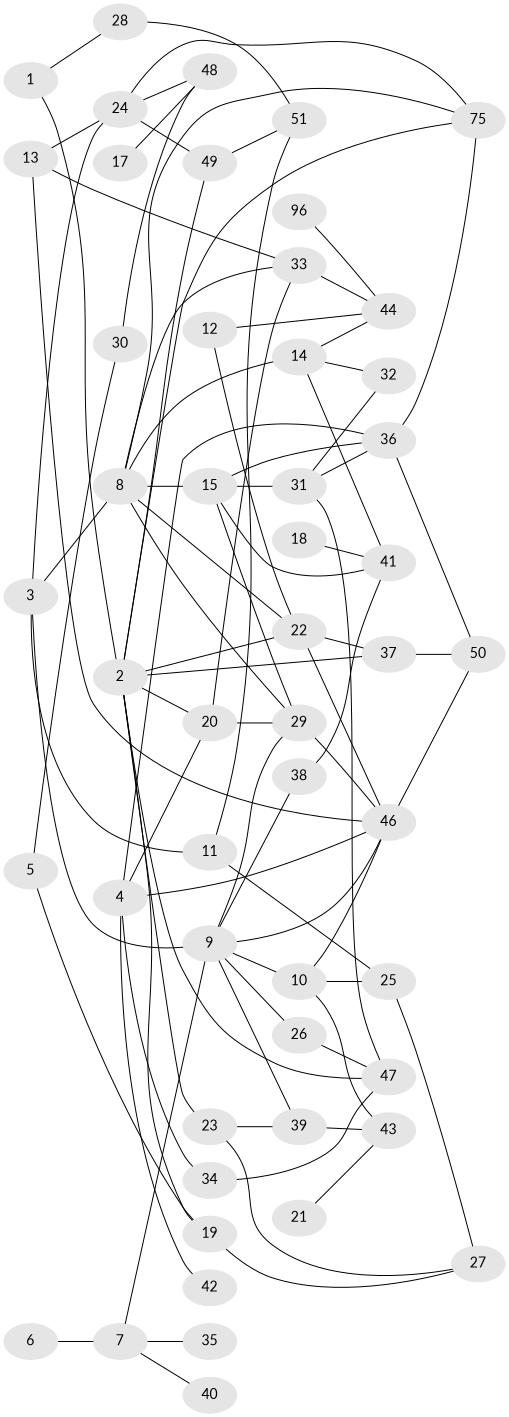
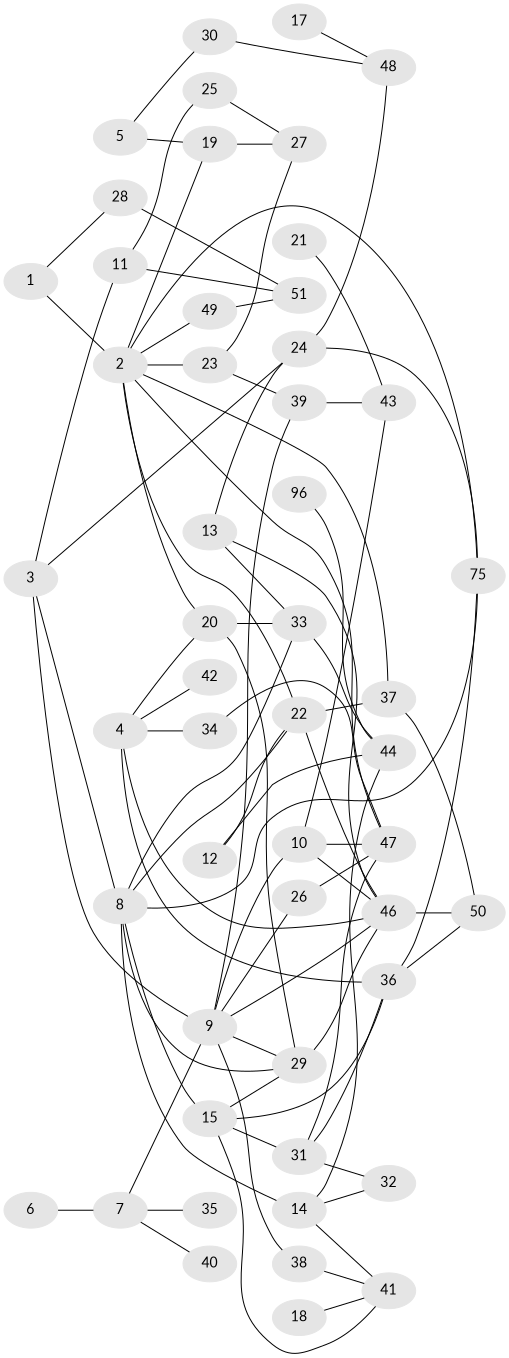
(161, 134) -> none
(344, 982) -> (342, 844)
